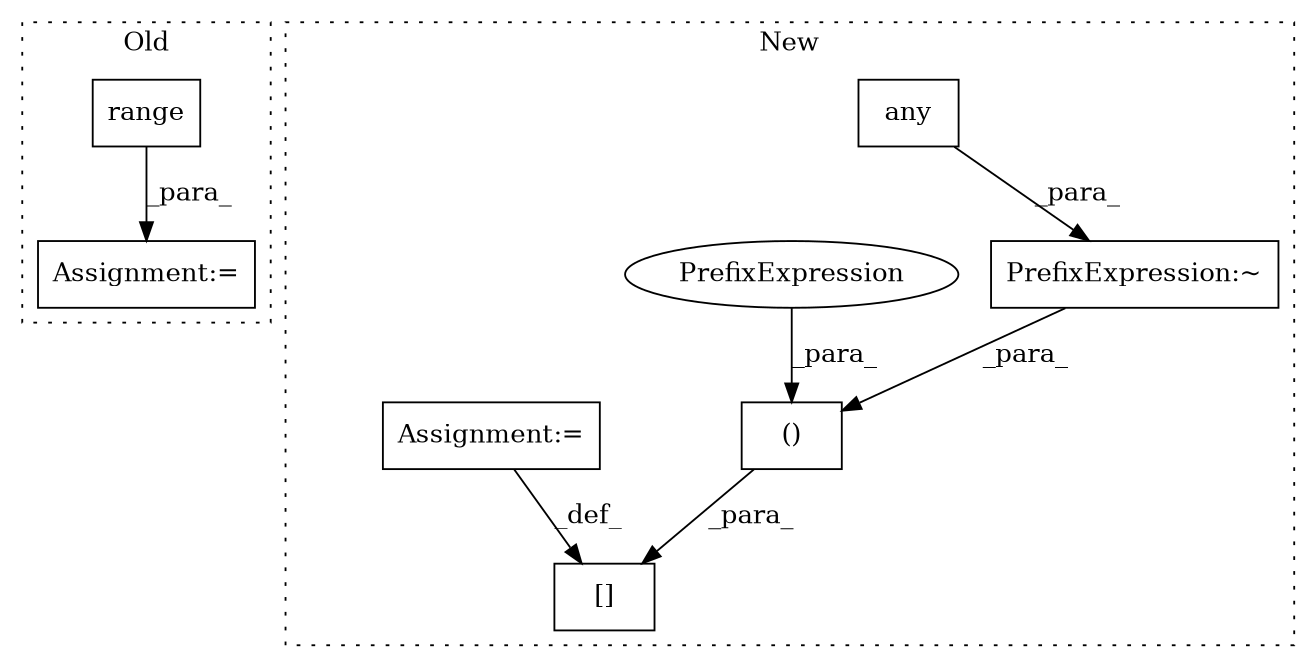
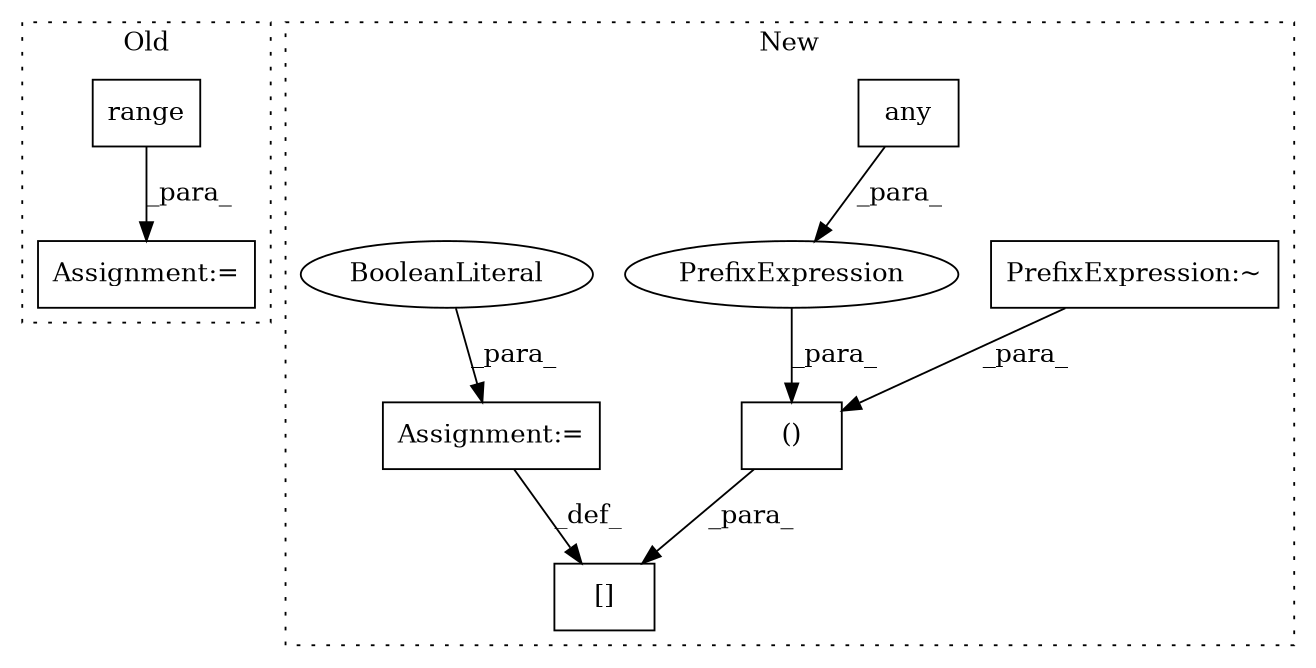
(1014, 188) -> (855, 187)
none -> (447, 274)
